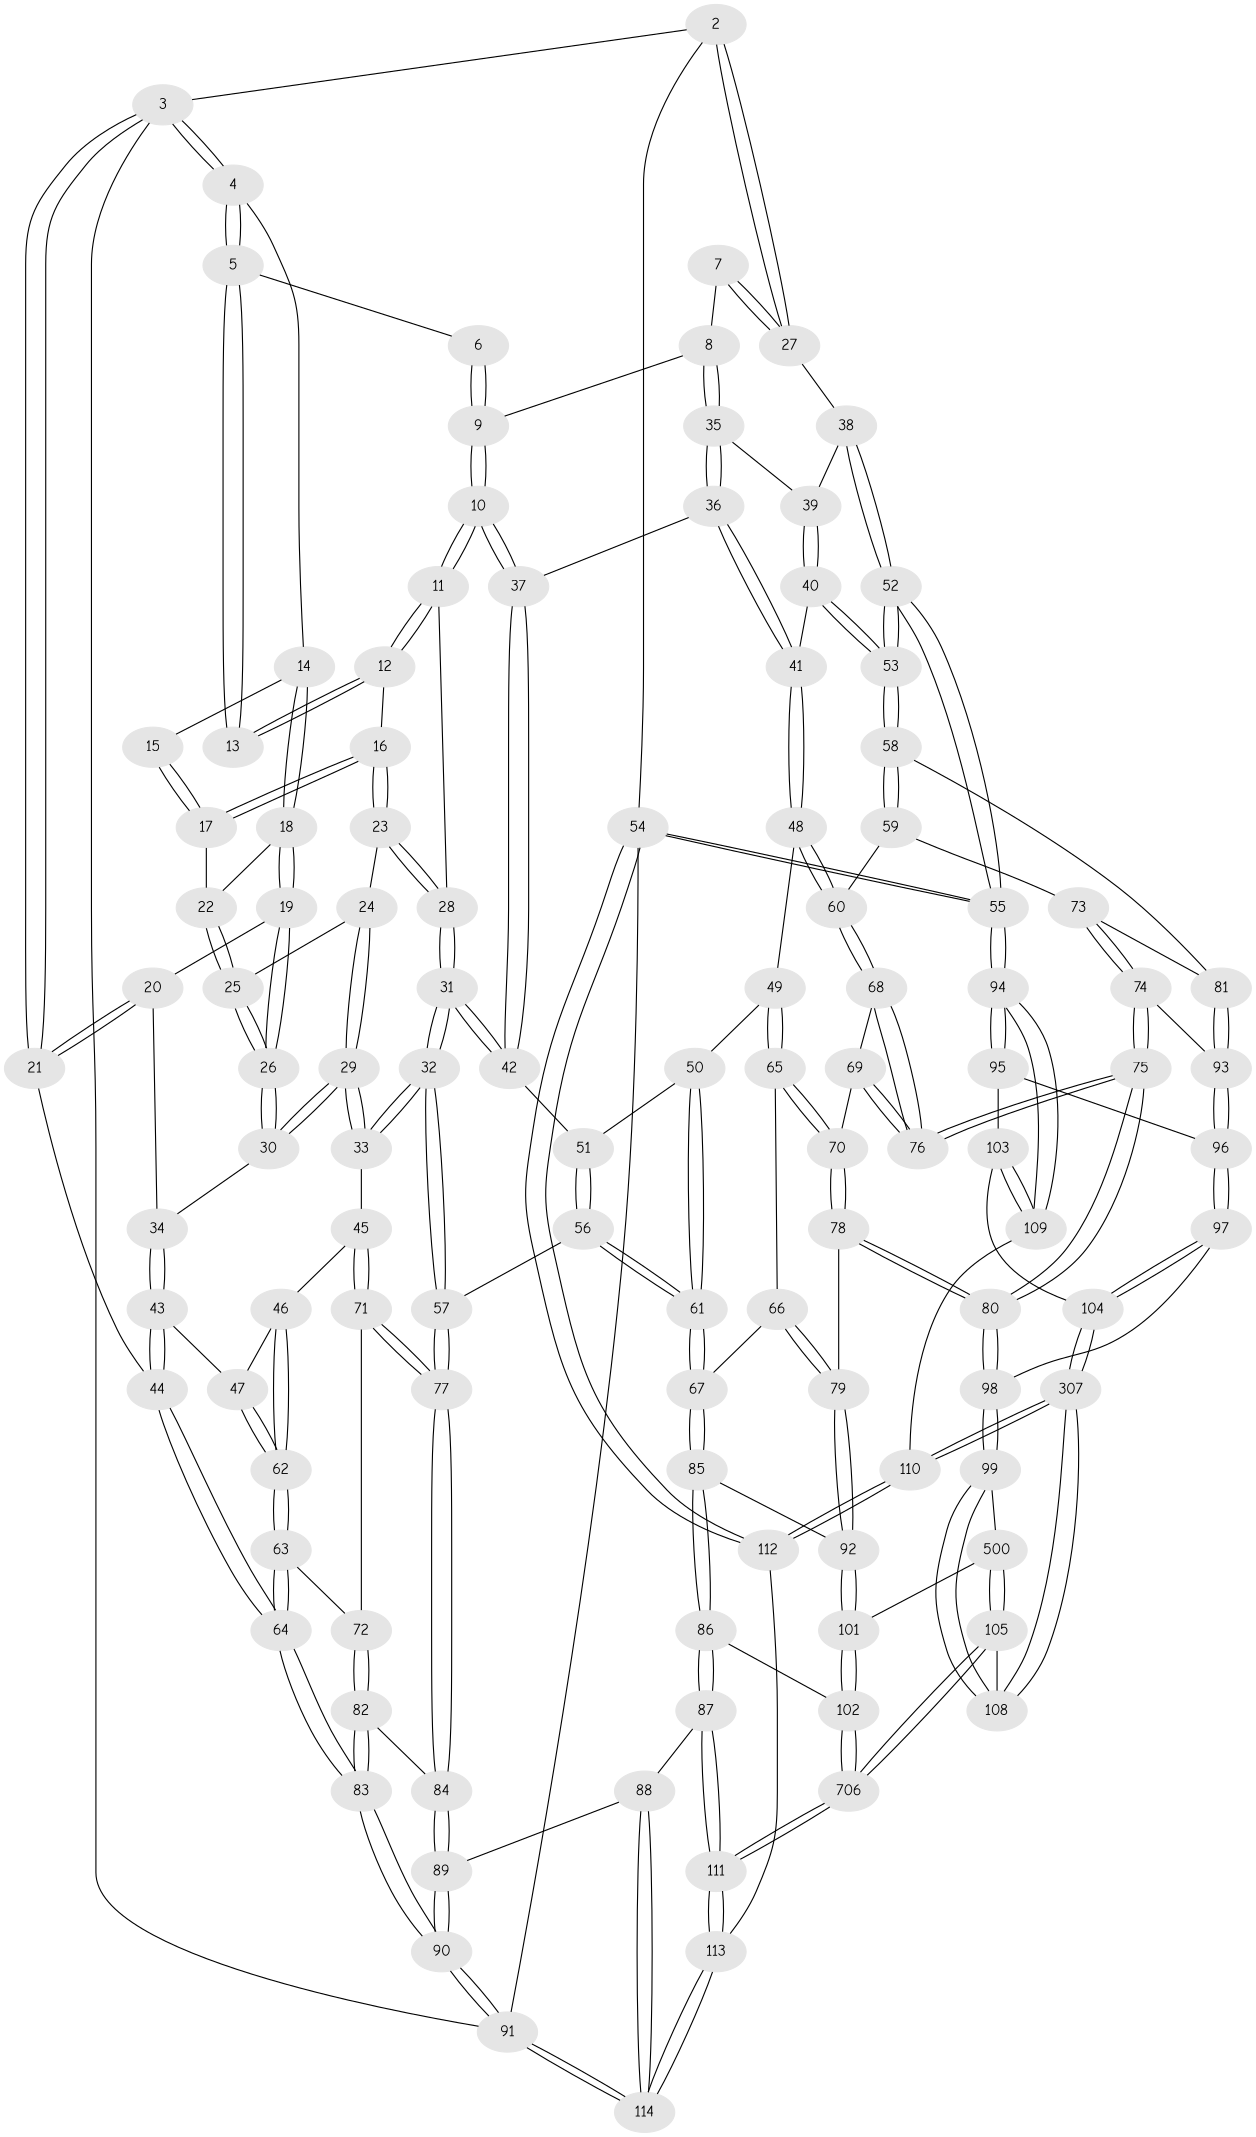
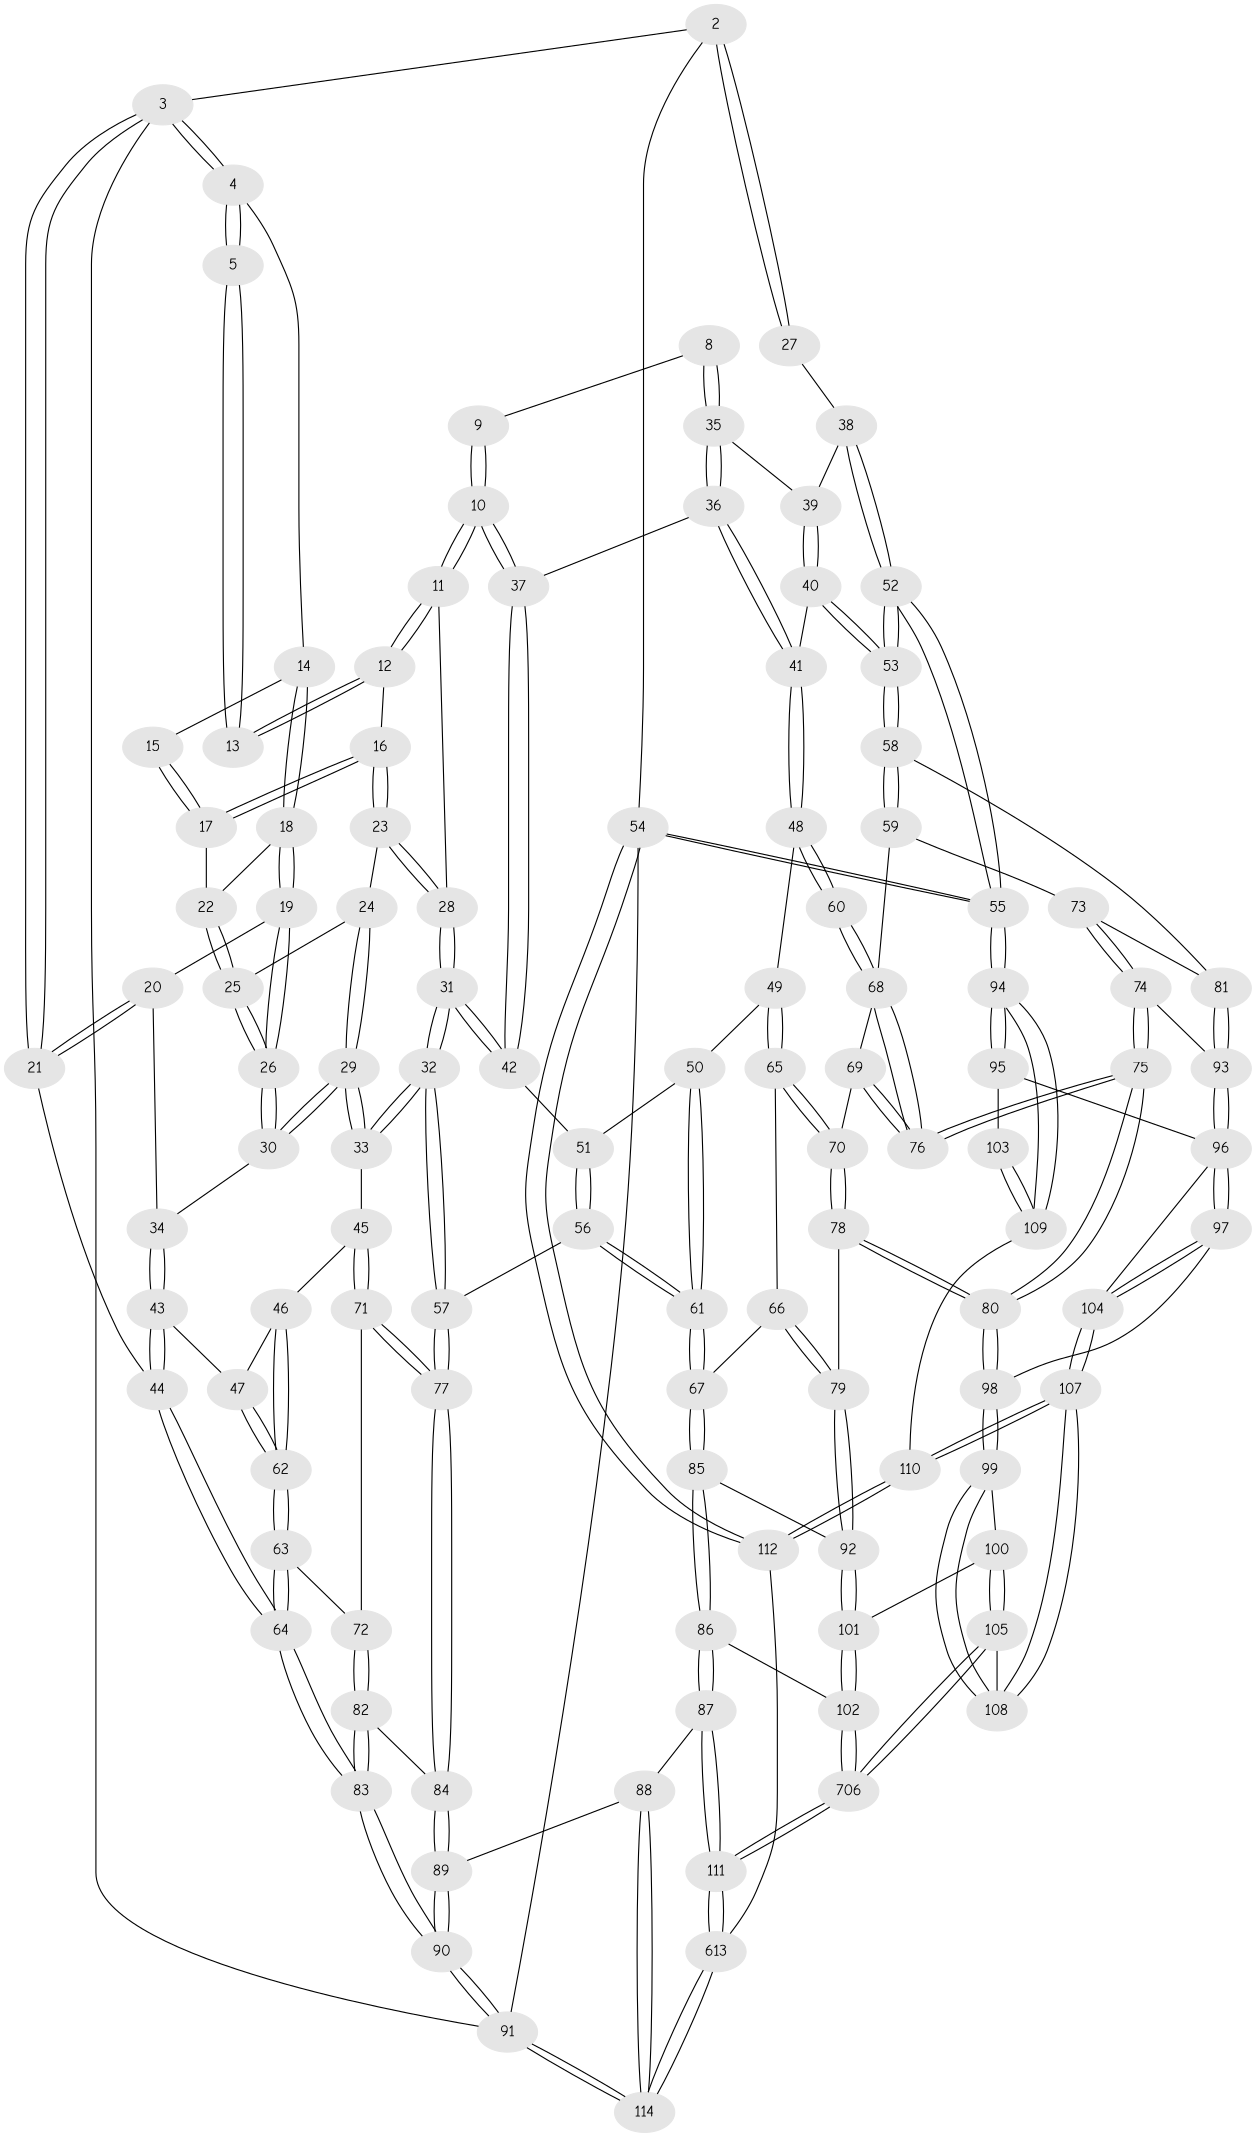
(718, 265) -> none
(478, 346) -> none
(864, 868) -> (884, 908)
(1000, 1255) -> (1157, 1229)
(1071, 1390) -> (1071, 1390)
(997, 1550) -> (997, 1550)
(716, 1952) -> (716, 1952)
